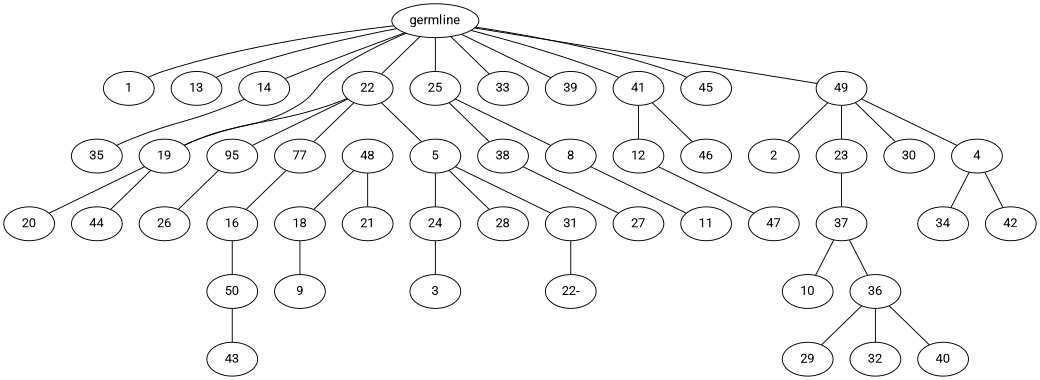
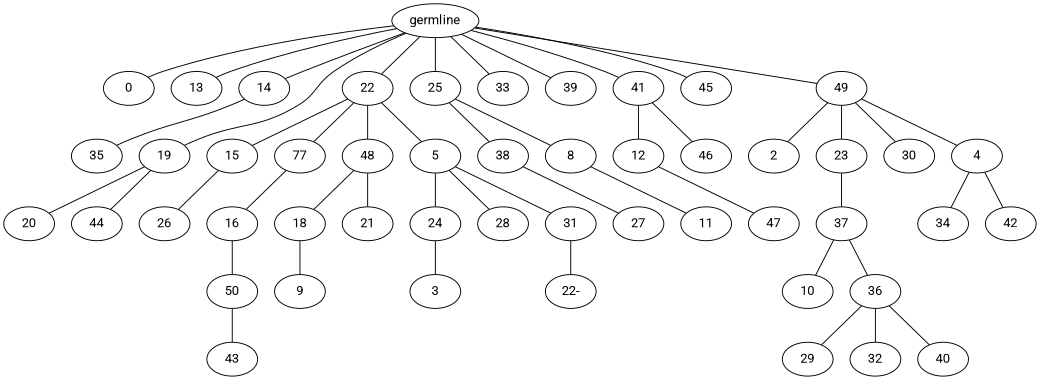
(129, 88) -> (129, 88)
(290, 116) -> (368, 122)
(232, 156) -> (232, 156)
